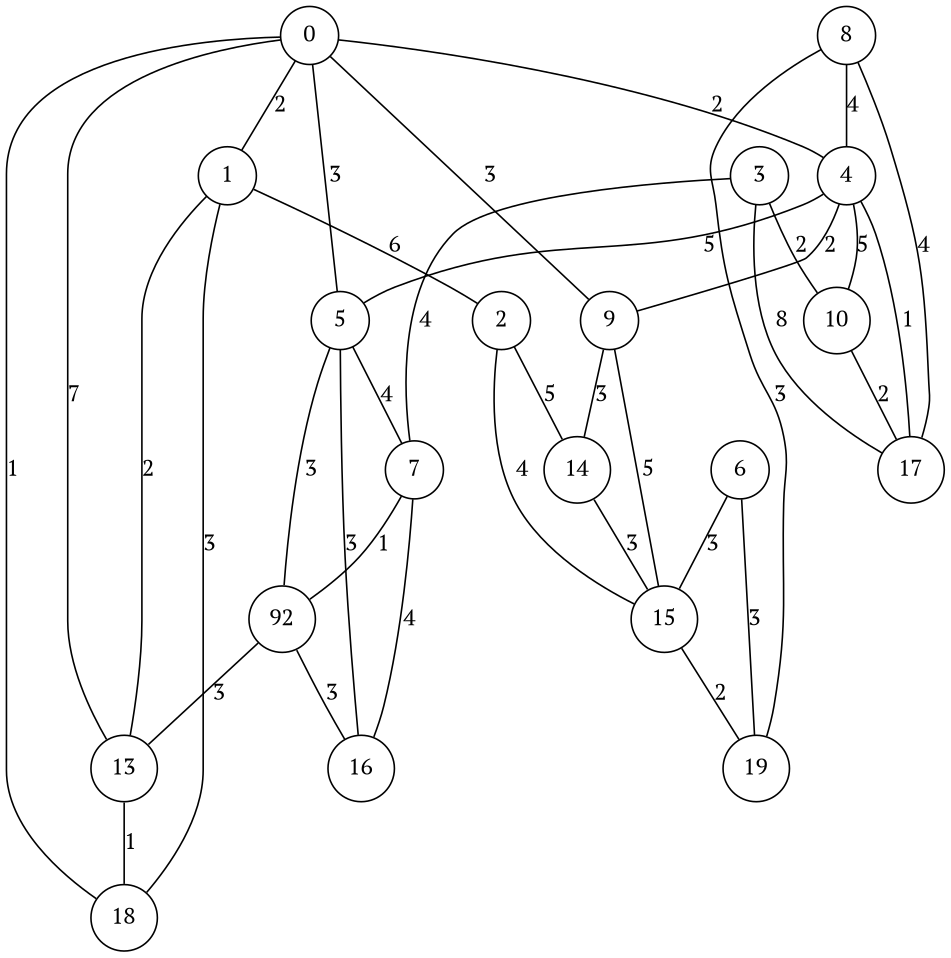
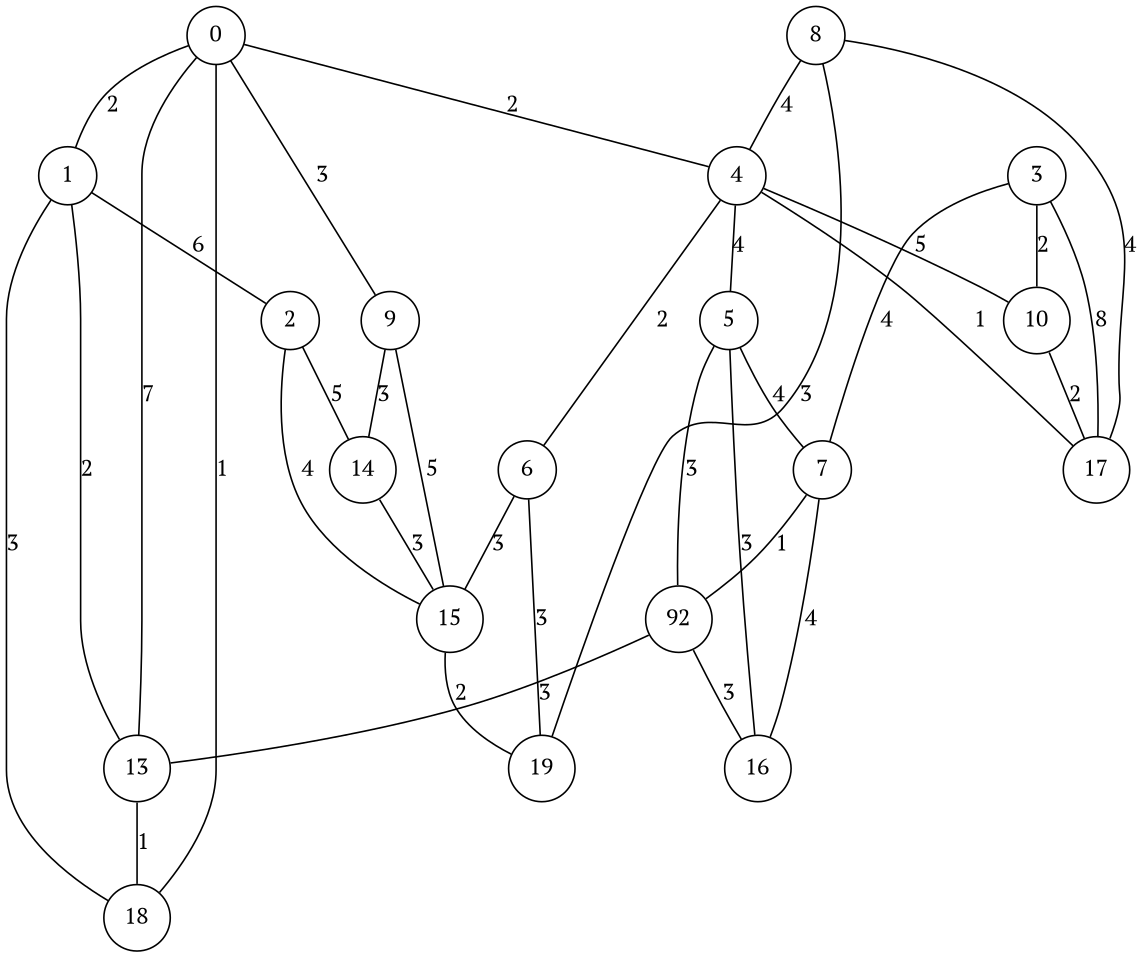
(325, 178) -> none
(709, 246) -> (739, 246)
(741, 280) -> (632, 323)
